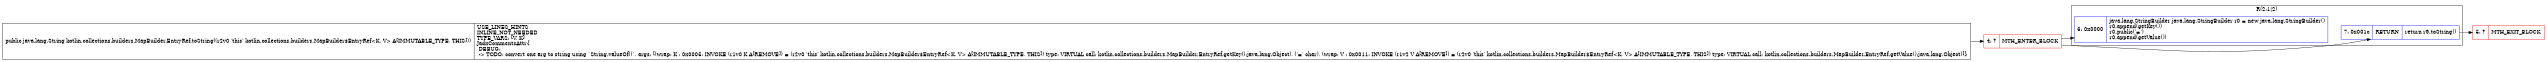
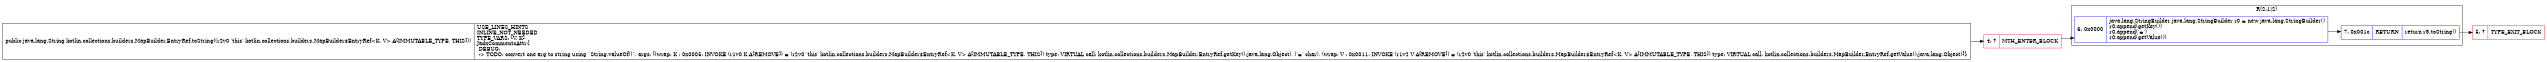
(2127, 32) -> (2128, 32)
(2516, 32) -> (2516, 32)
(2214, 51) -> (2333, 32)
